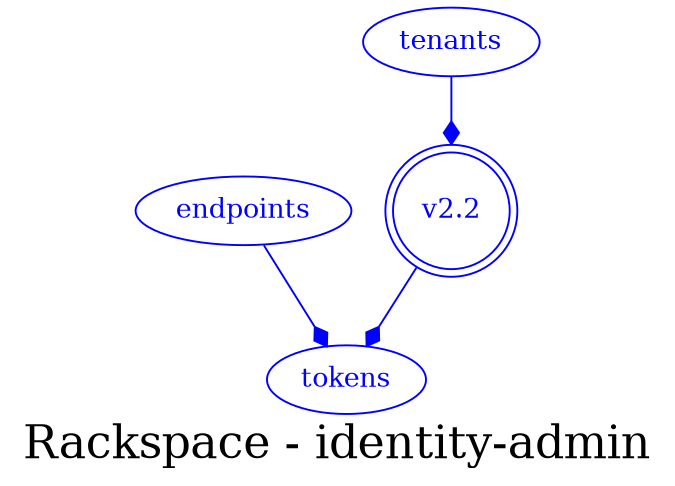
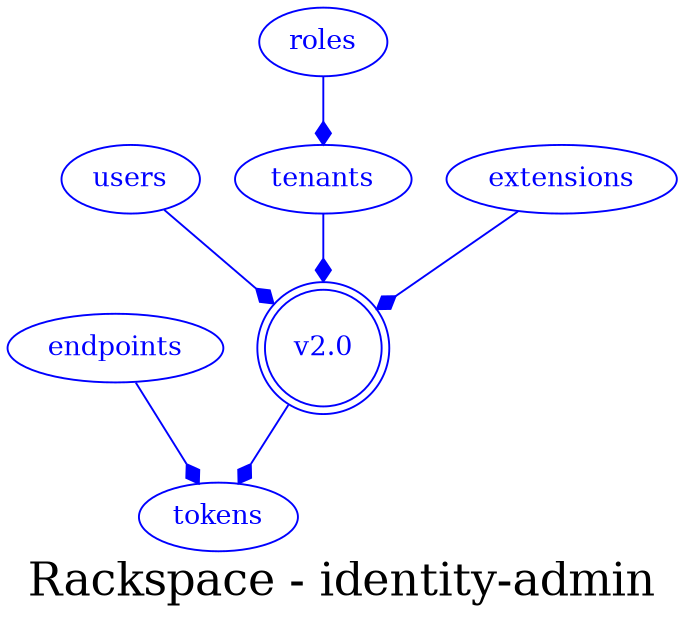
none -> (323, 42)
none -> (131, 179)
none -> (562, 179)
(451, 211) -> (323, 348)
